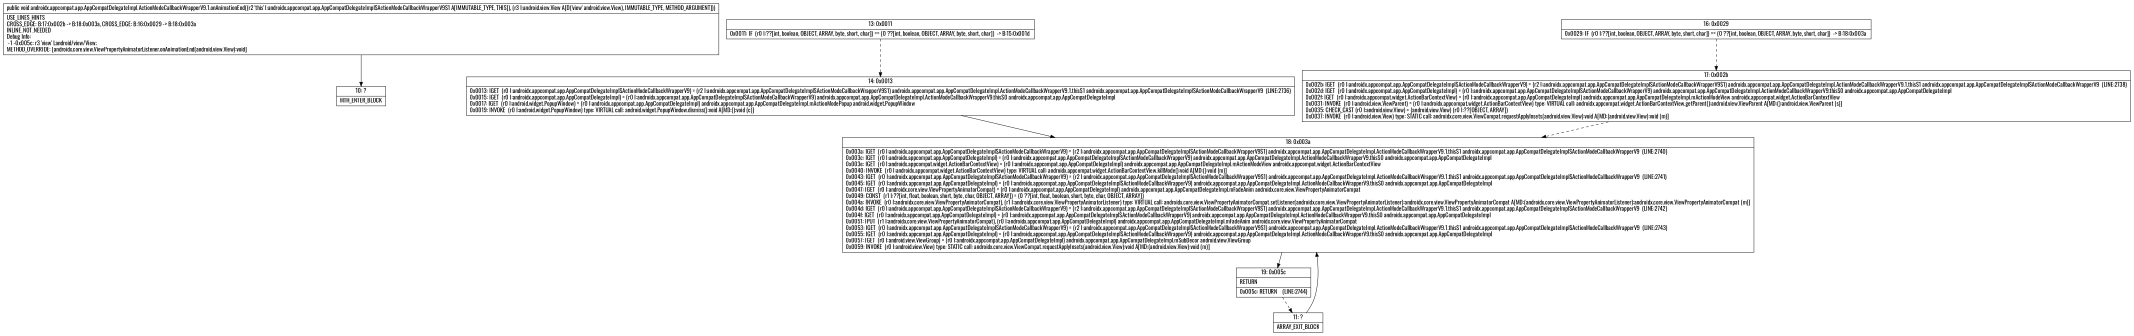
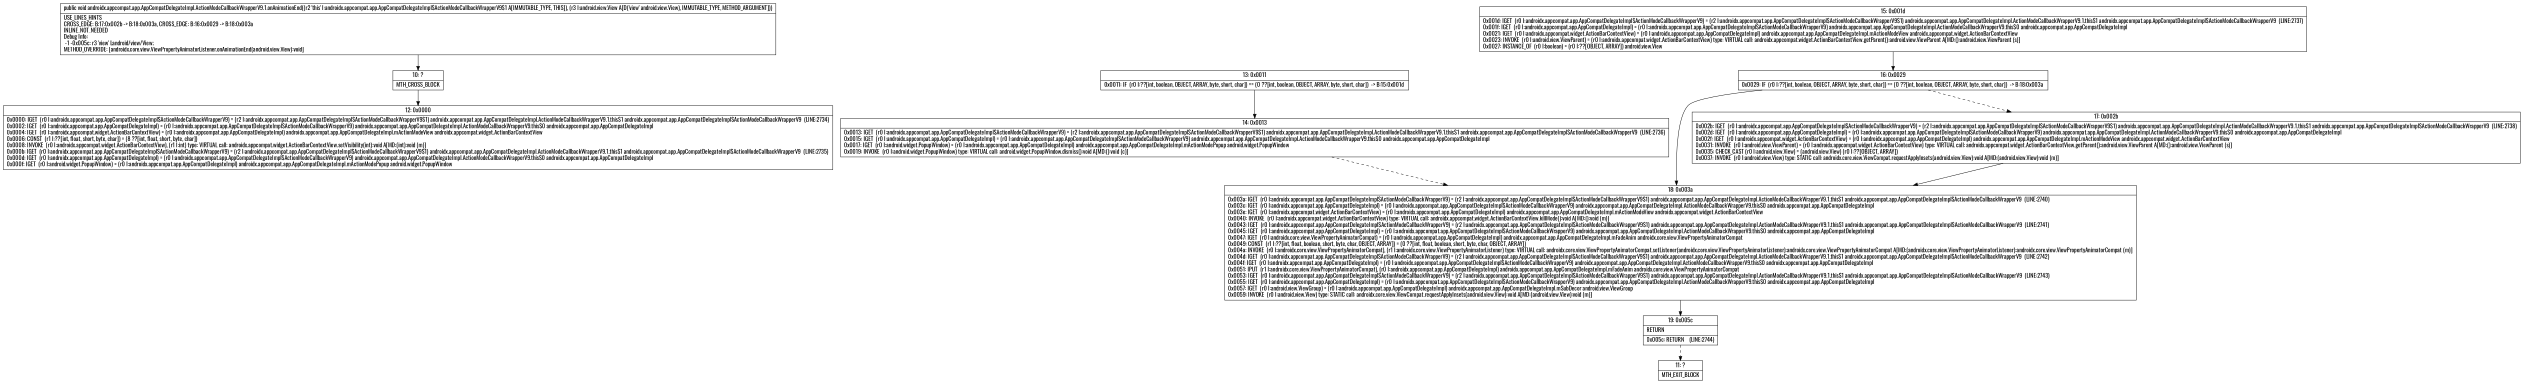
none -> (1893, 29)
(880, 56) -> (1255, 102)
(361, 101) -> (418, 85)
(1006, 126) -> (1388, 171)
(1577, 129) -> (1960, 174)
none -> (418, 138)
(1317, 286) -> (1688, 106)
(1298, 327) -> (1680, 375)
